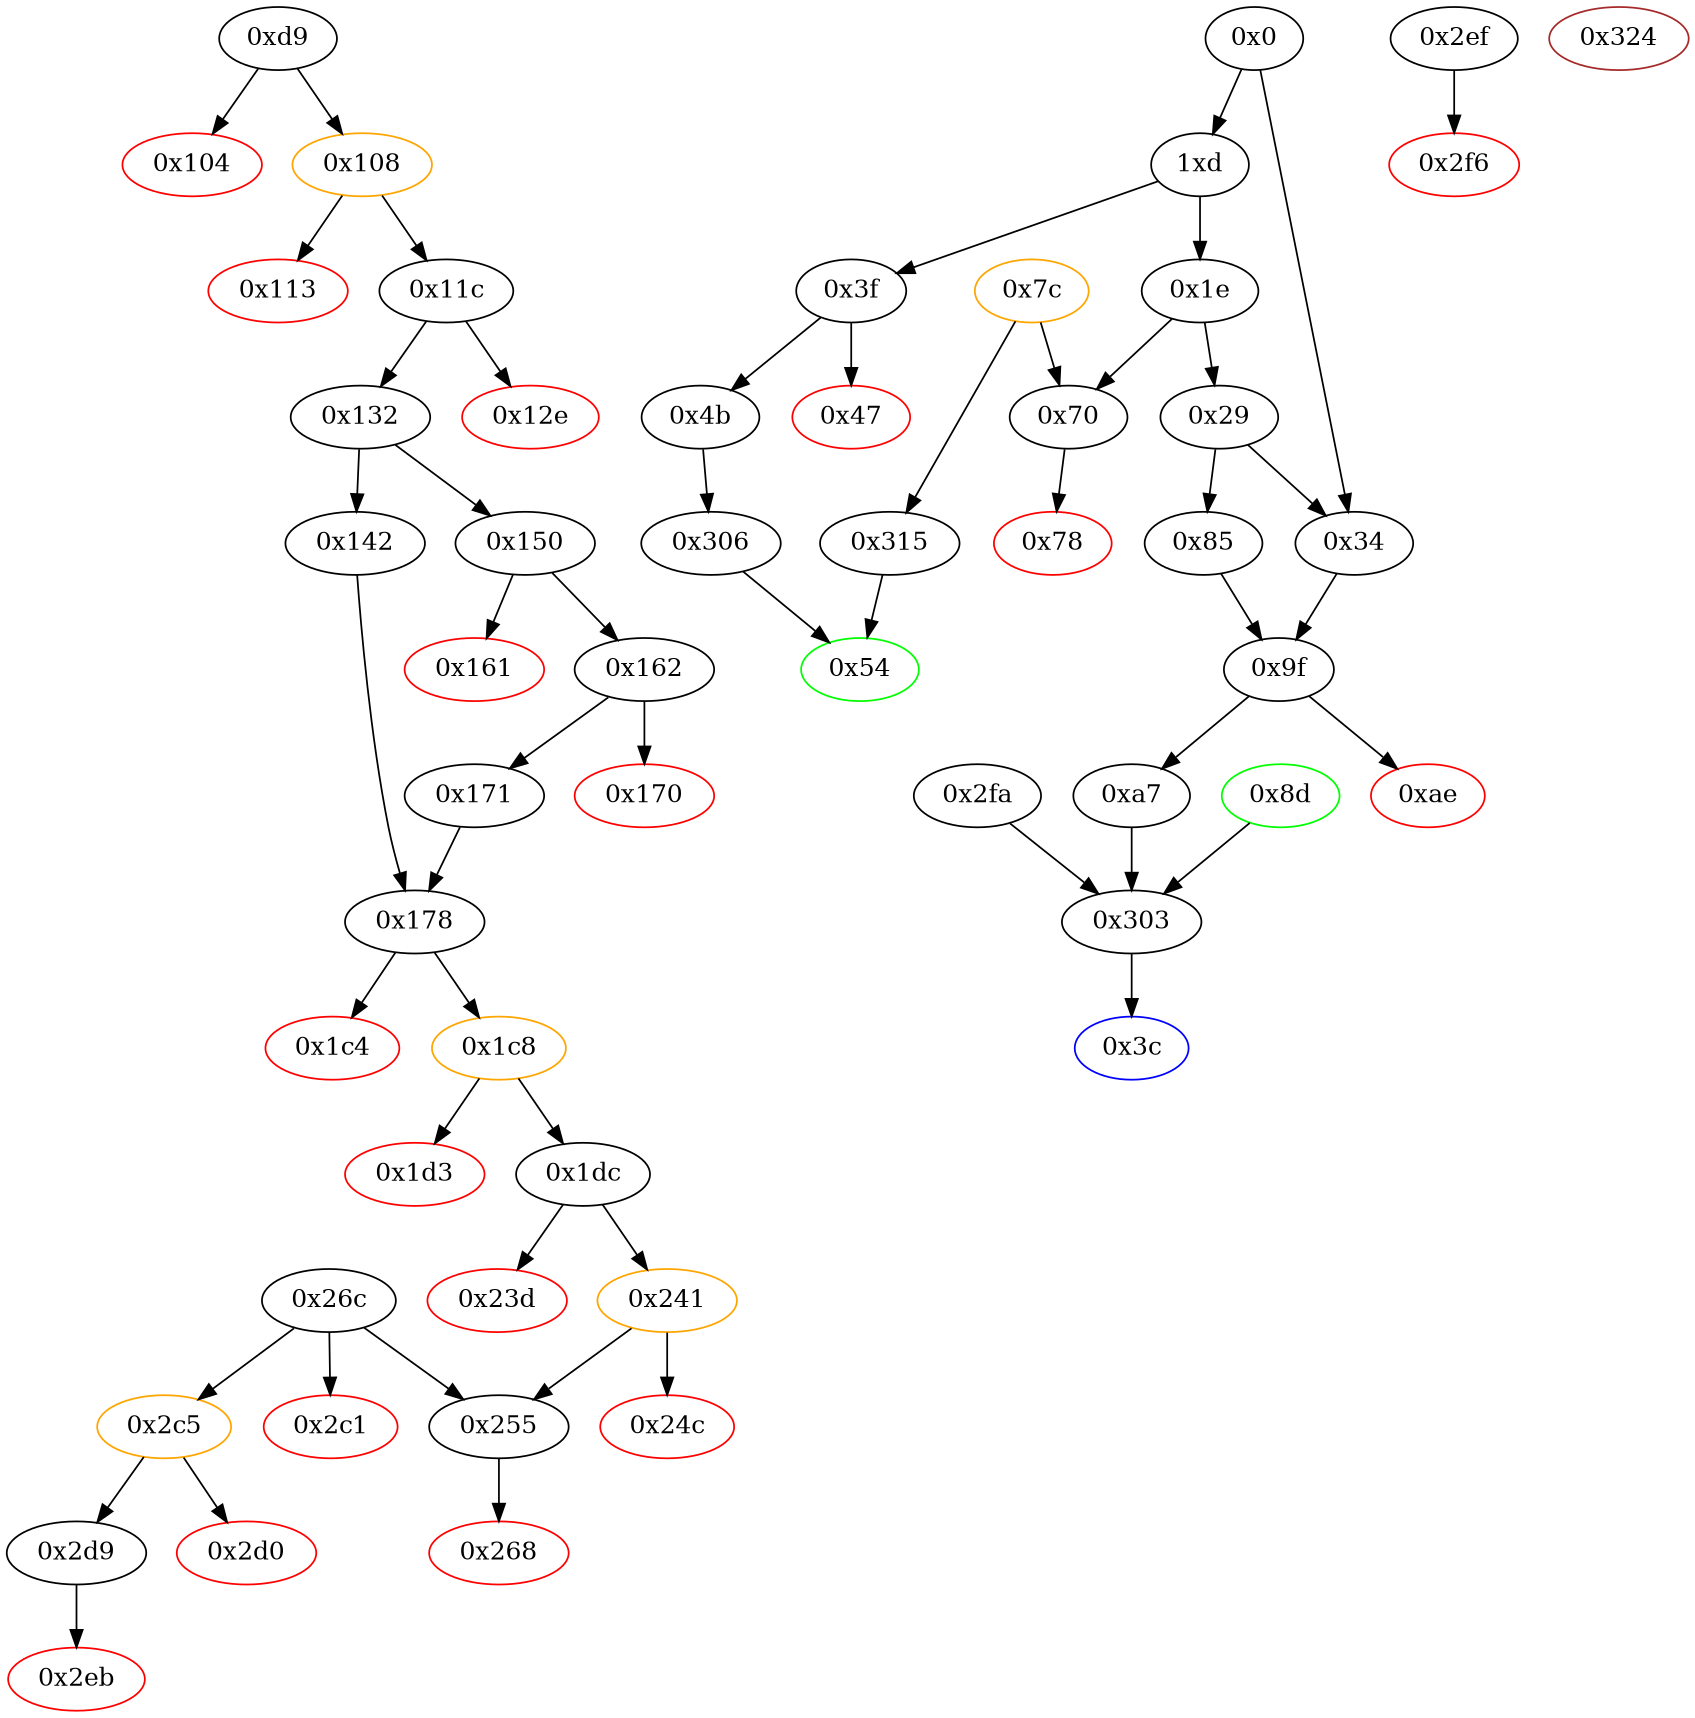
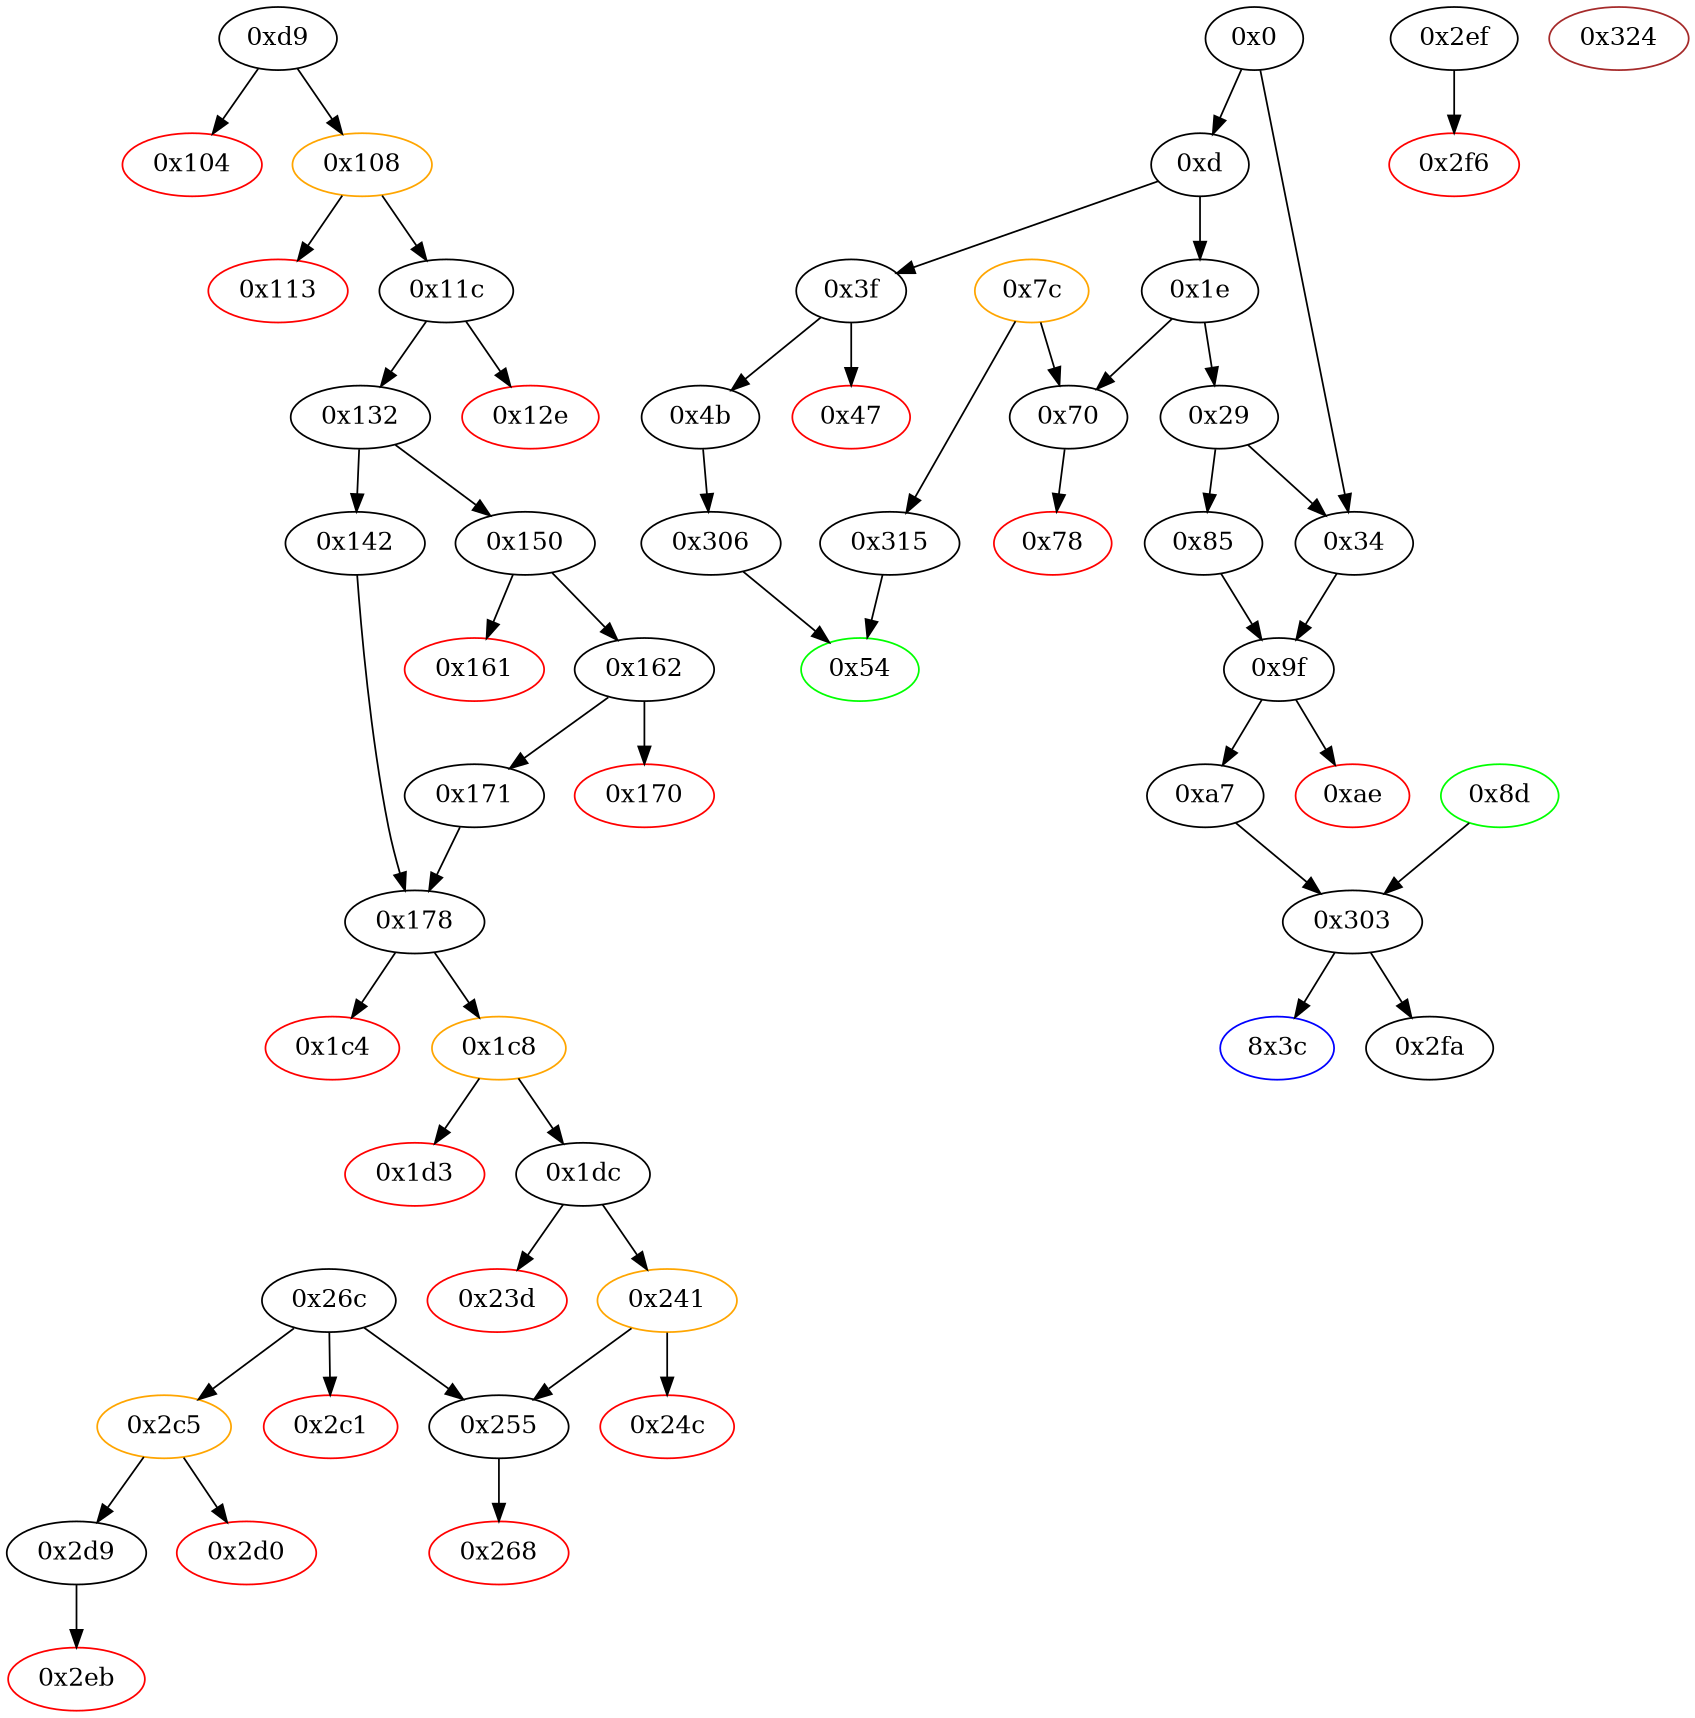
(1200, 165) -> (1200, 165)
(1047, 853) -> (1386, 978)
(1132, 1048) -> (1277, 1048)
